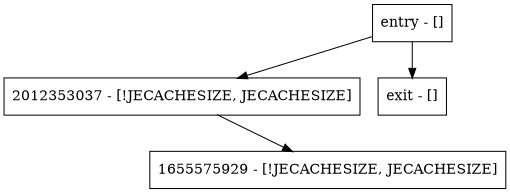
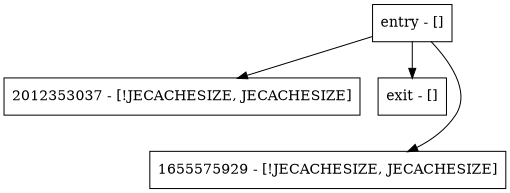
(250, 131) -> (460, 100)
